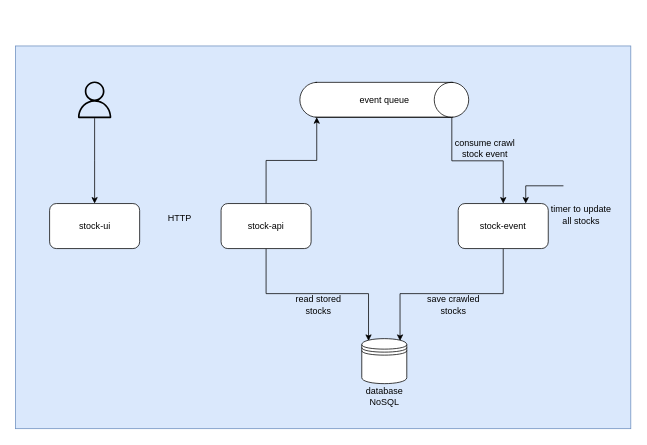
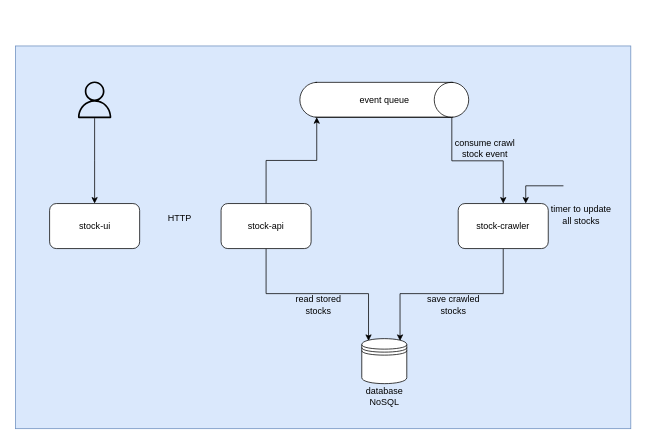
(503, 226) -> (503, 226)
